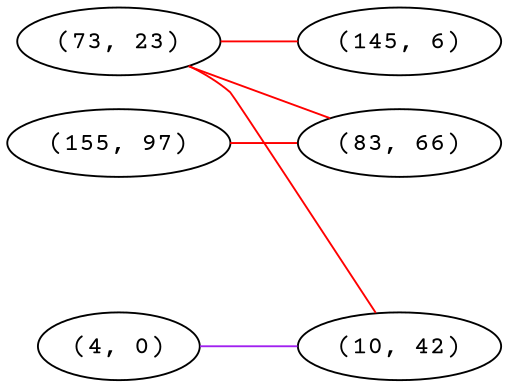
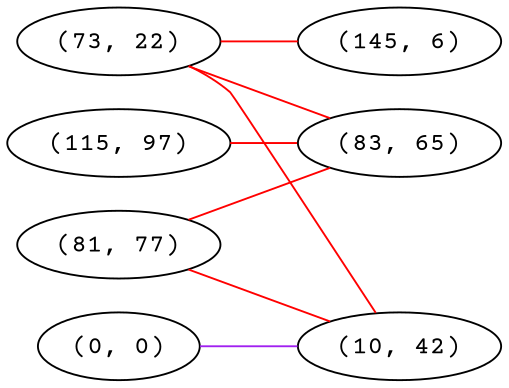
(119, 41) -> (119, 41)
(119, 143) -> (119, 143)
(400, 143) -> (400, 143)
none -> (119, 245)
(119, 346) -> (119, 346)
